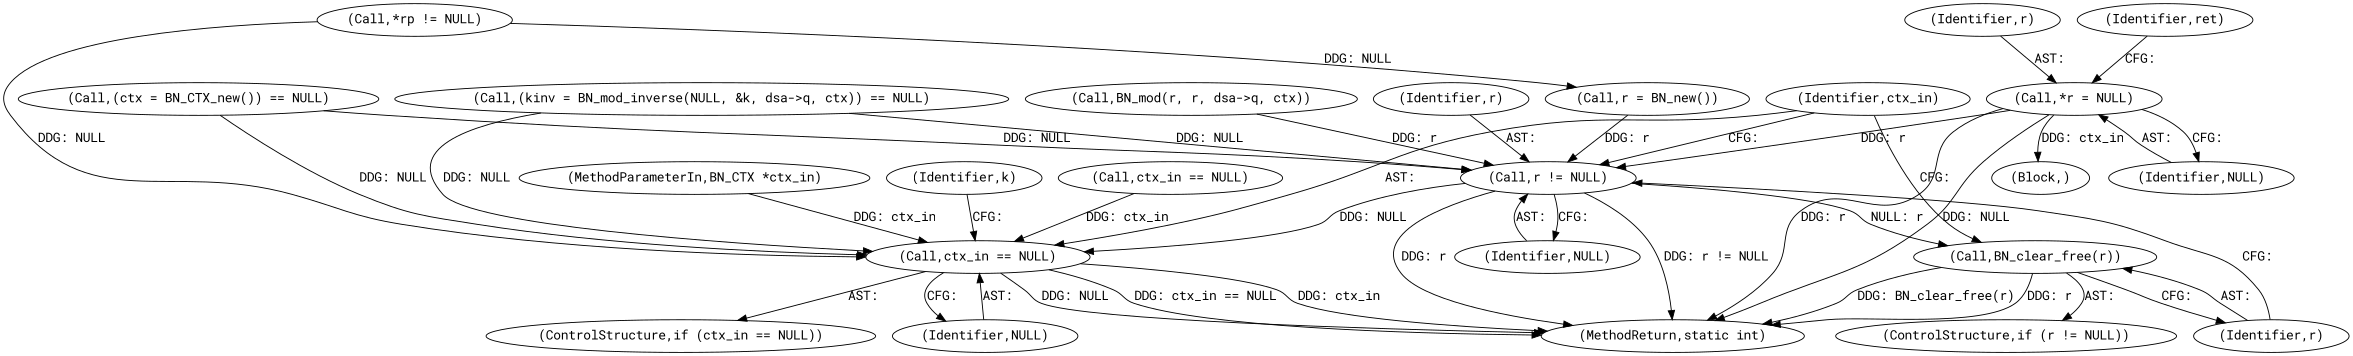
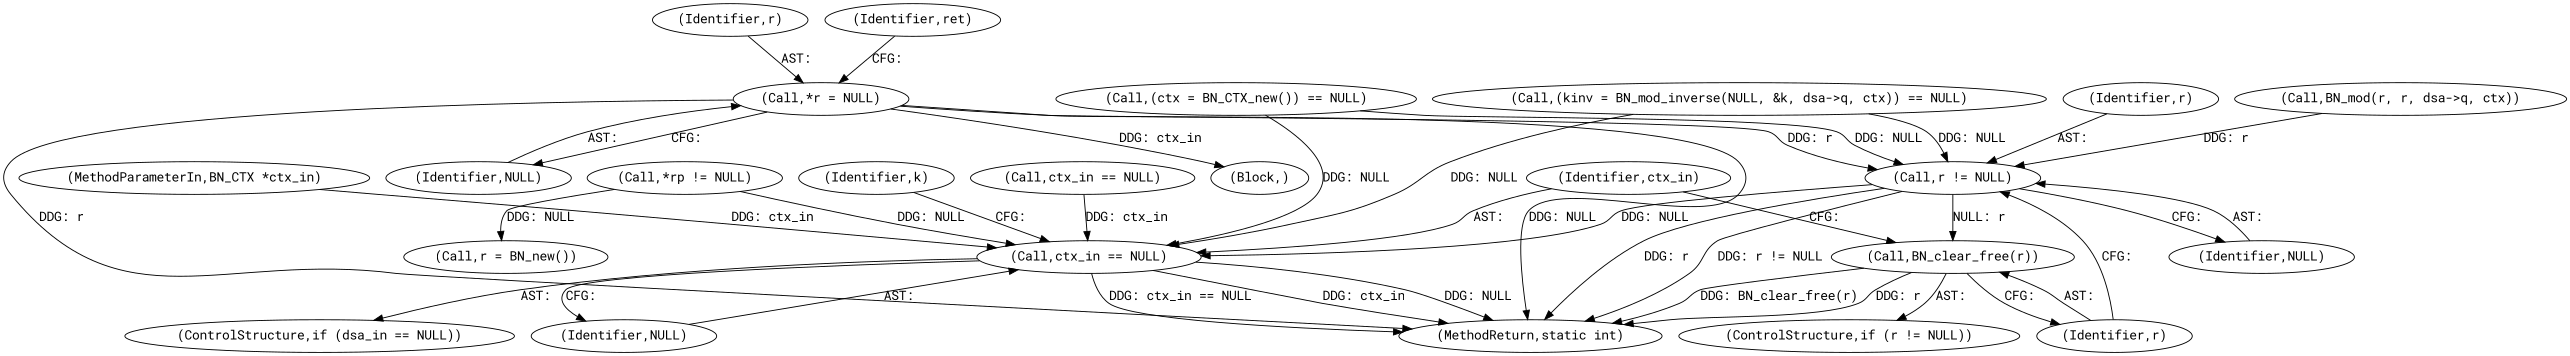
(1601, 136) -> none
(1711, 138) -> none
(681, 336) -> (320, 336)
